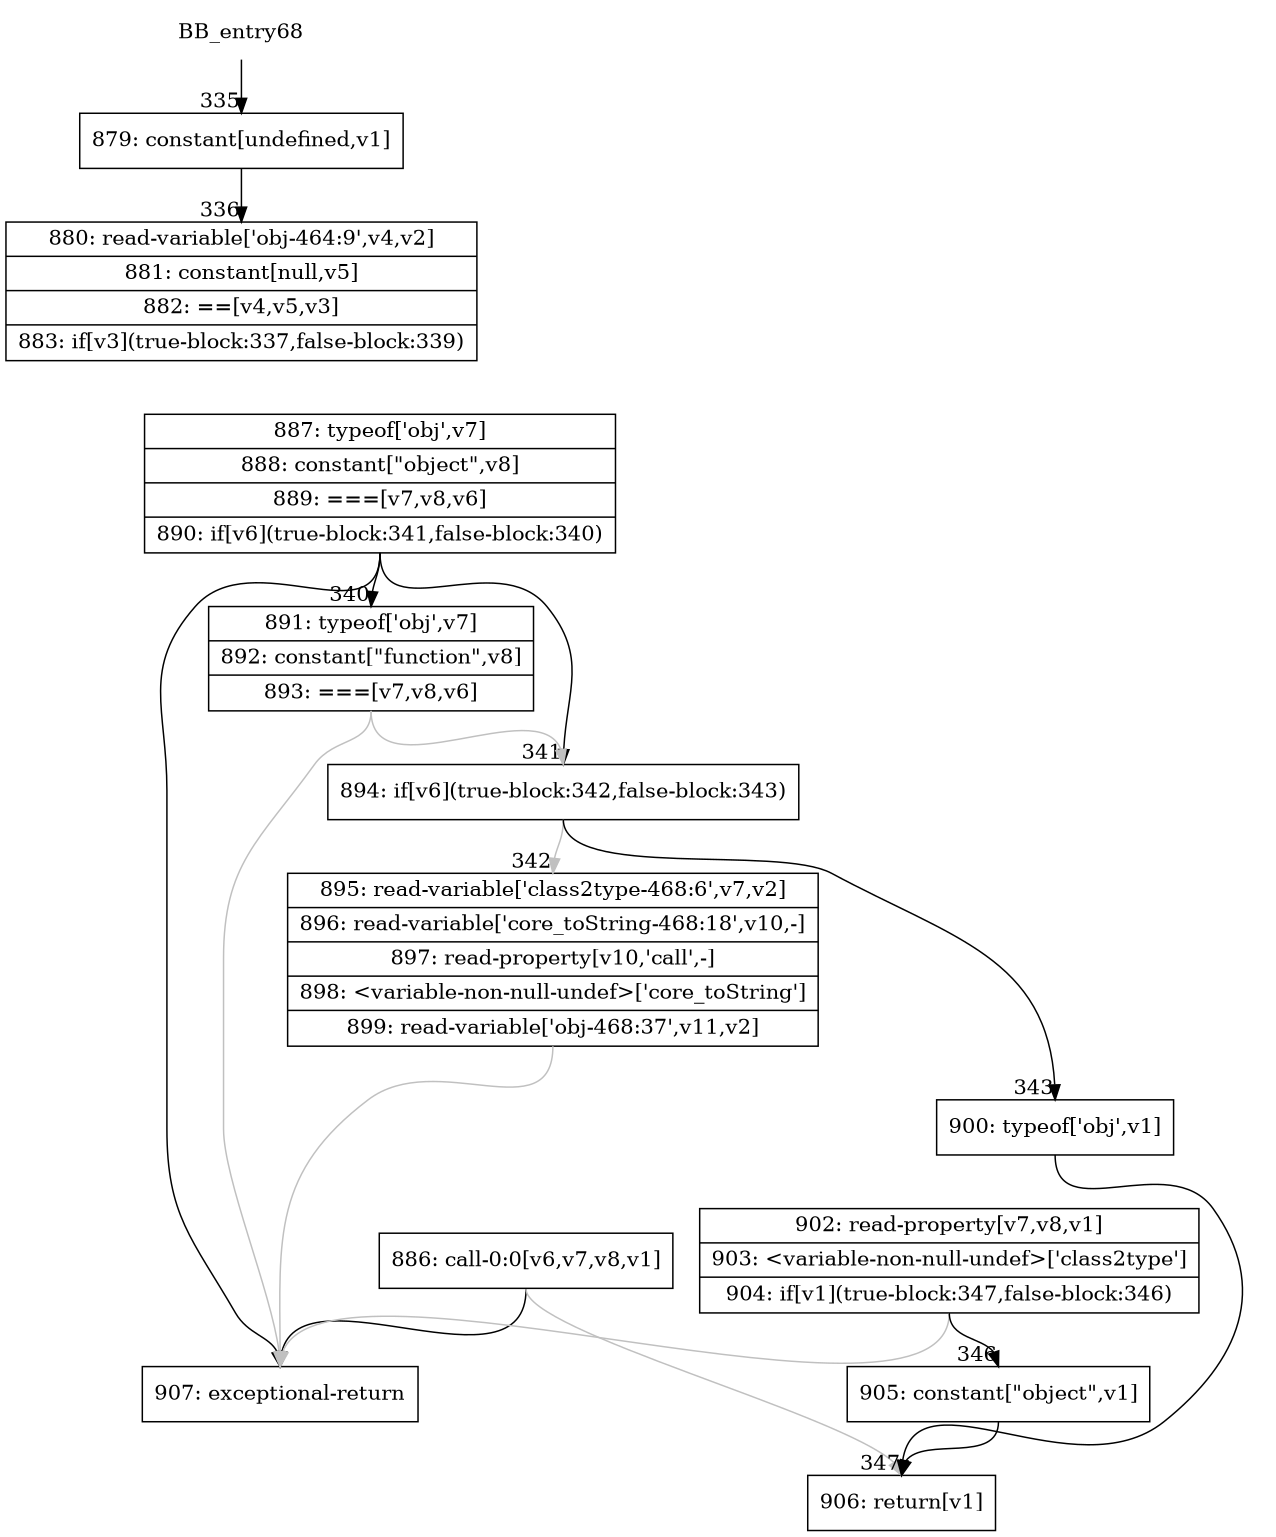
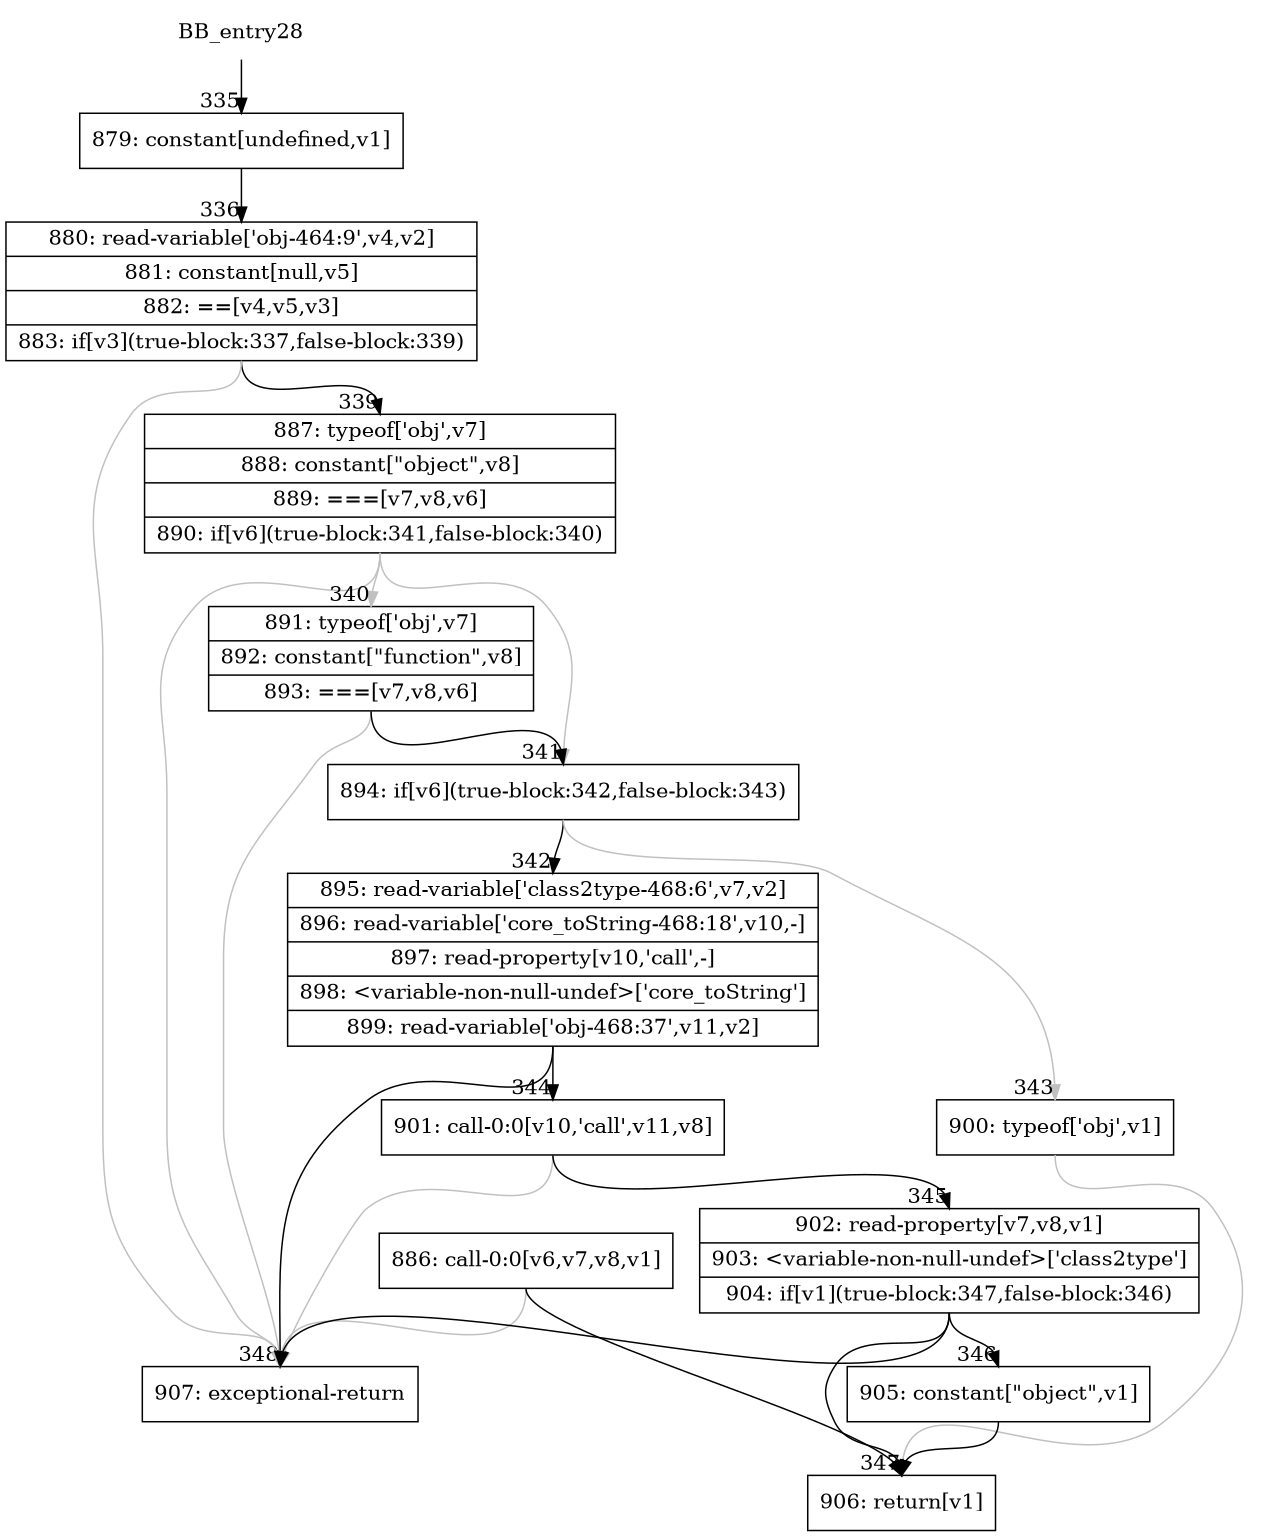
(241, 33) -> (241, 33)
none -> (303, 388)
(378, 572) -> (378, 572)
(529, 593) -> (529, 593)
(460, 739) -> (460, 739)
(561, 839) -> (561, 839)
none -> (103, 860)
(850, 883) -> (850, 883)
(167, 885) -> (167, 885)
(343, 1122) -> (343, 1122)
none -> (553, 1127)
(410, 1329) -> (410, 1329)
(639, 1343) -> (639, 1343)
(1215, 1369) -> (1215, 1369)
none -> (829, 1377)
(707, 1380) -> (707, 1380)
